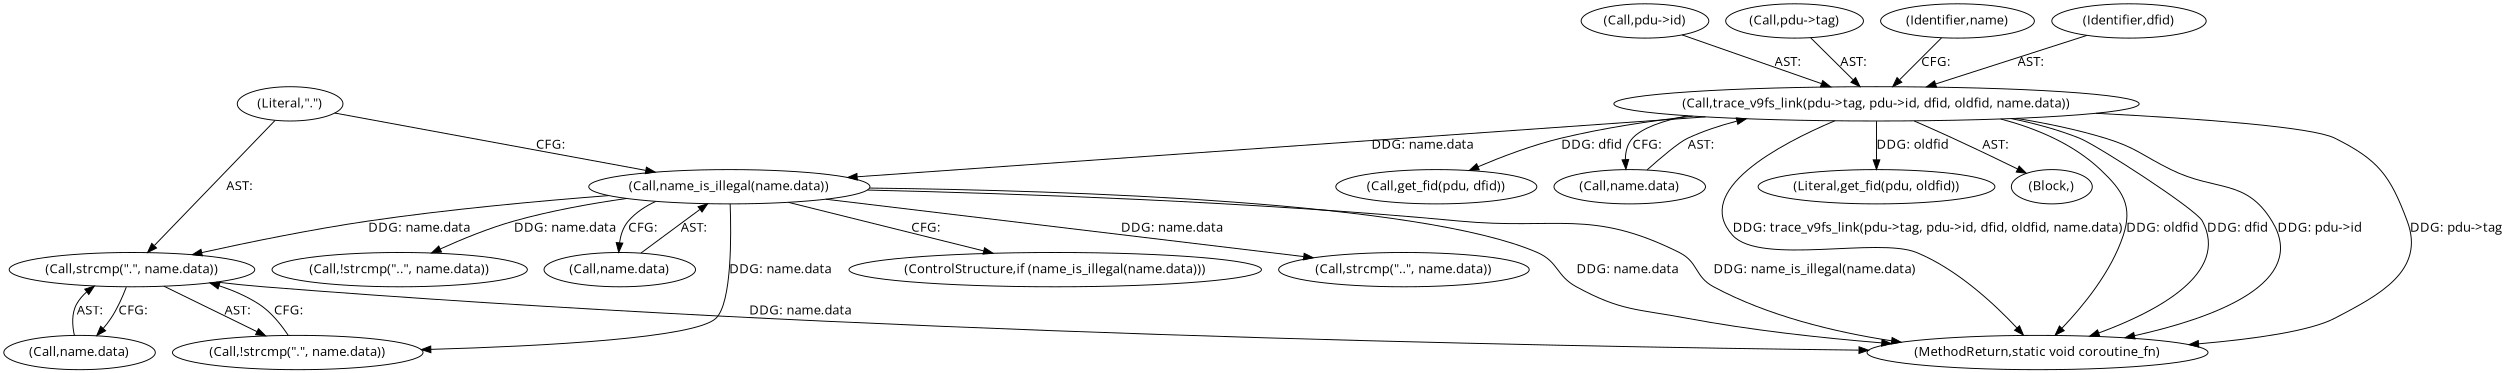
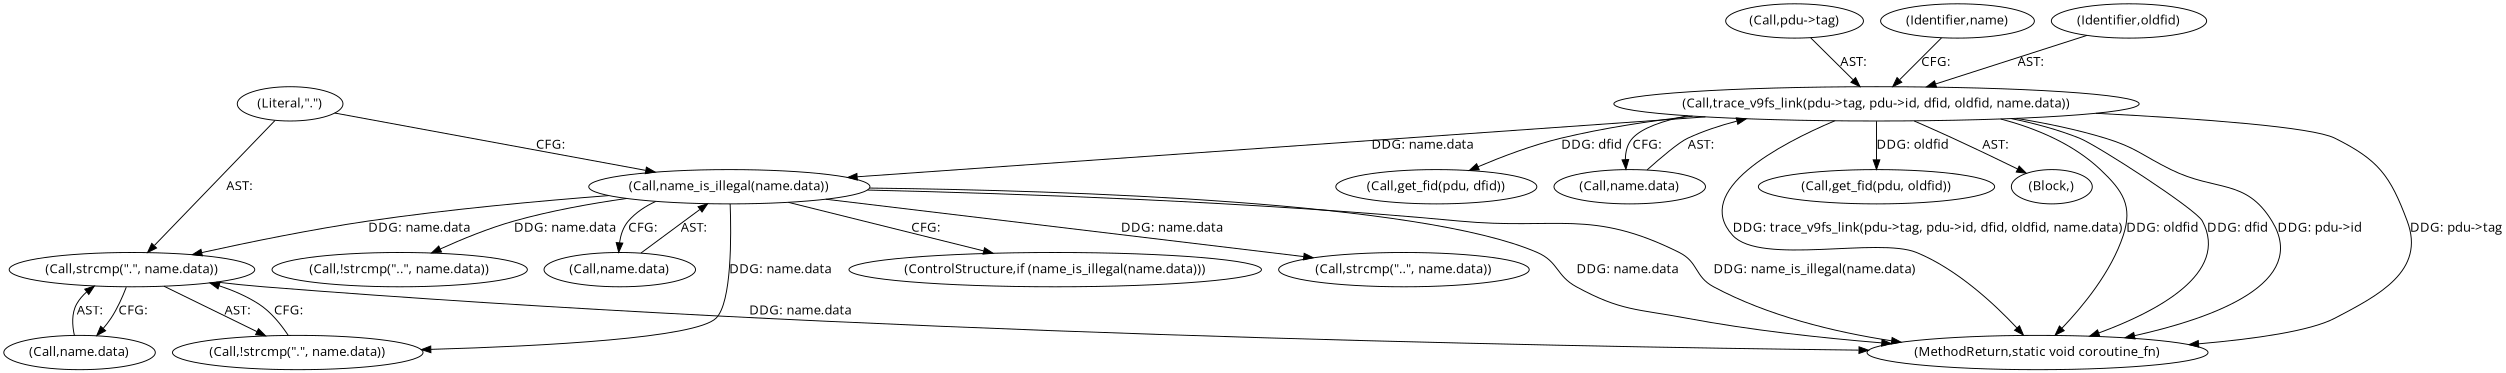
(1645, 21) -> none
(2129, 21) -> (2129, 21)
(1876, 187) -> (1876, 187)
